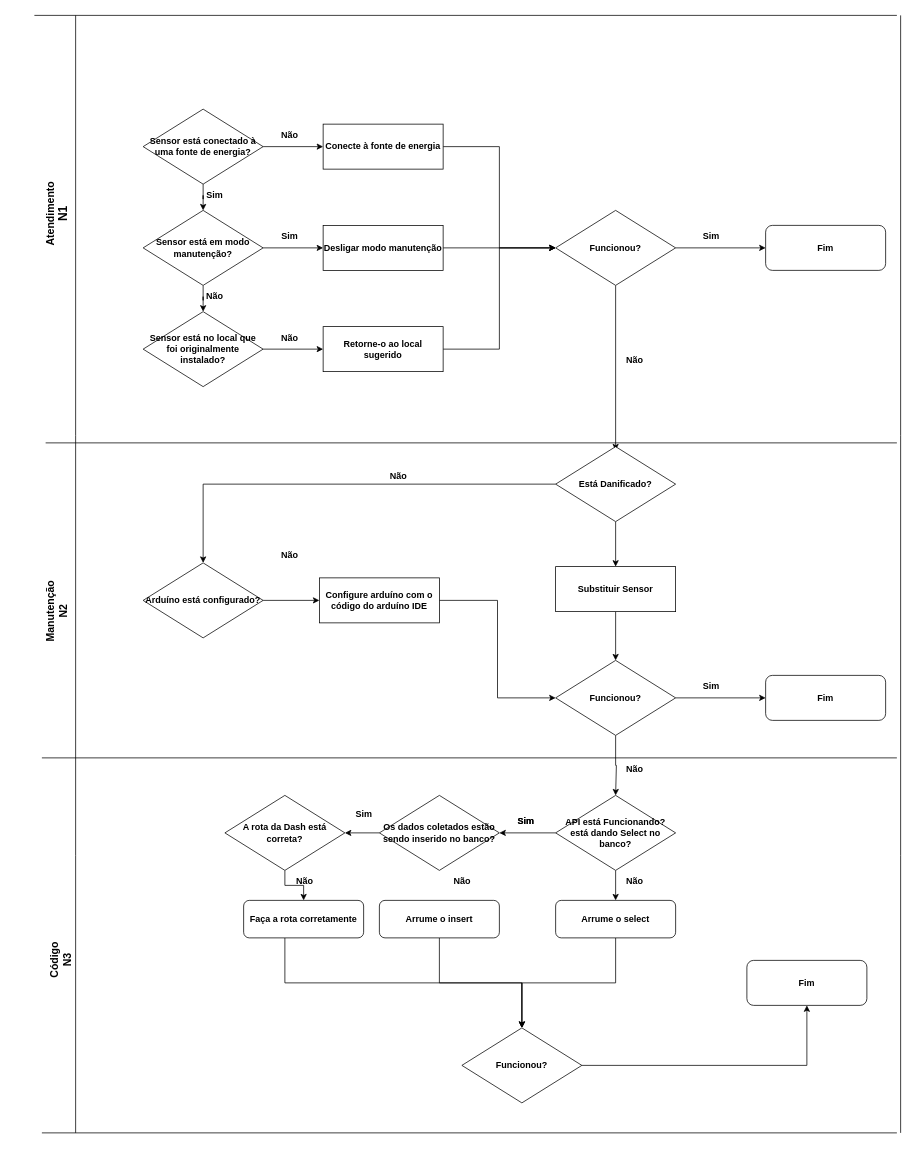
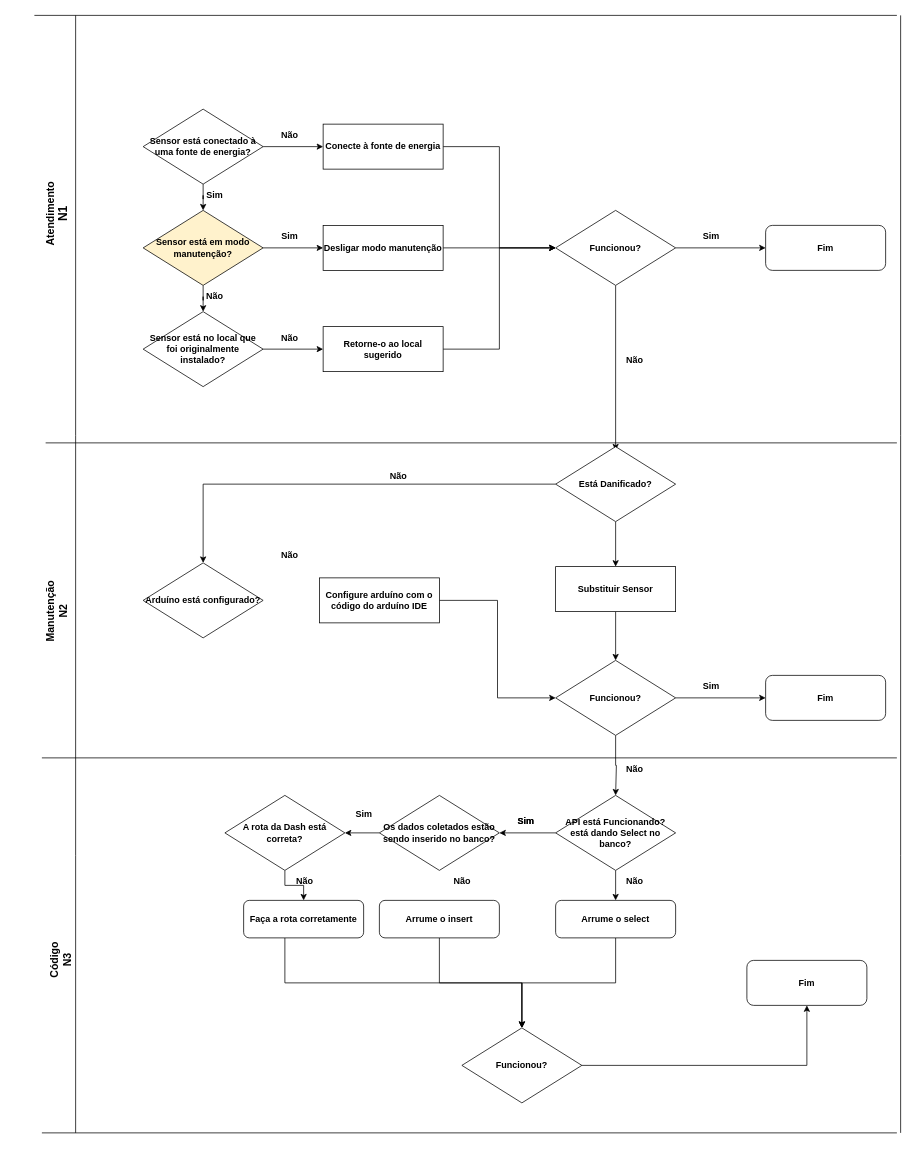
(203, 248) -> (203, 248)
(288, 600) -> none
